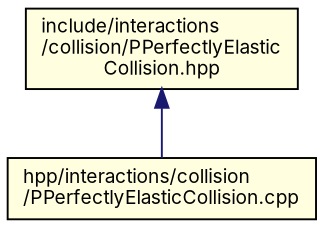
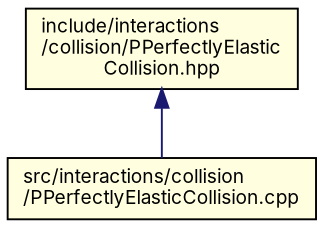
(162, 189) -> (162, 189)
